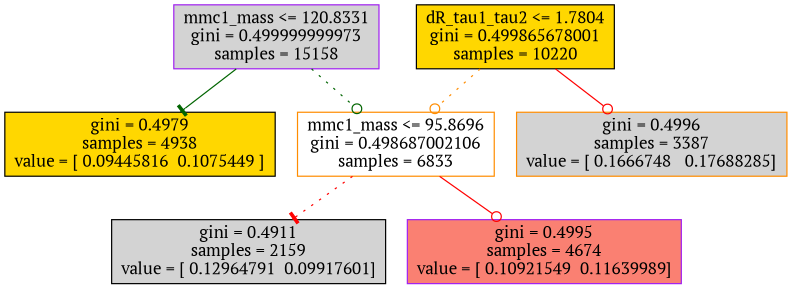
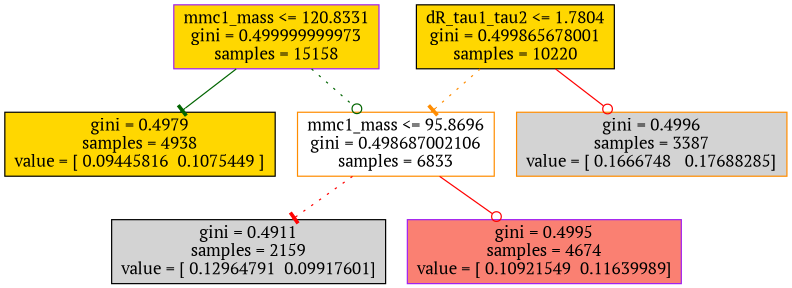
(276, 37) -> (276, 37)
(459, 87) -> (458, 88)
